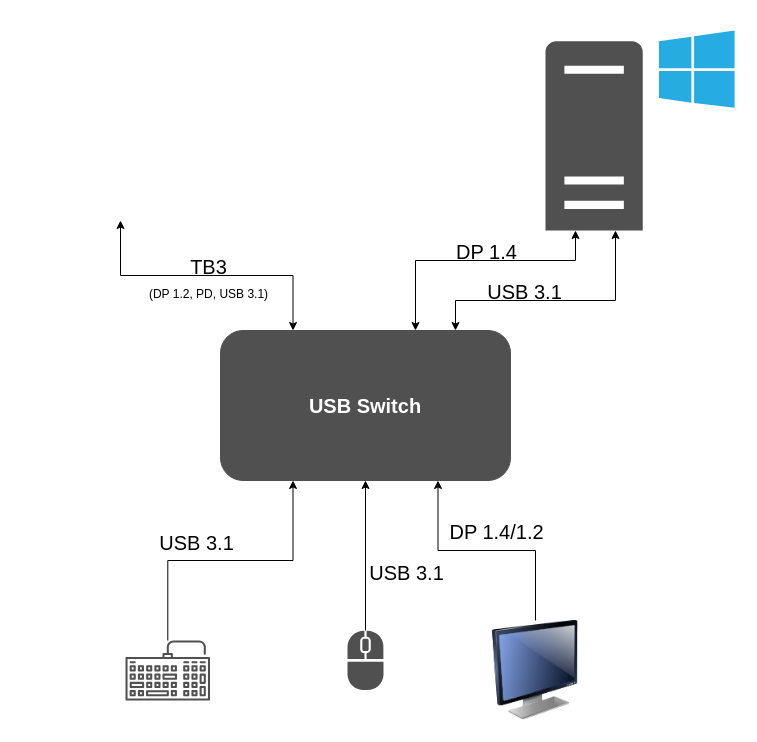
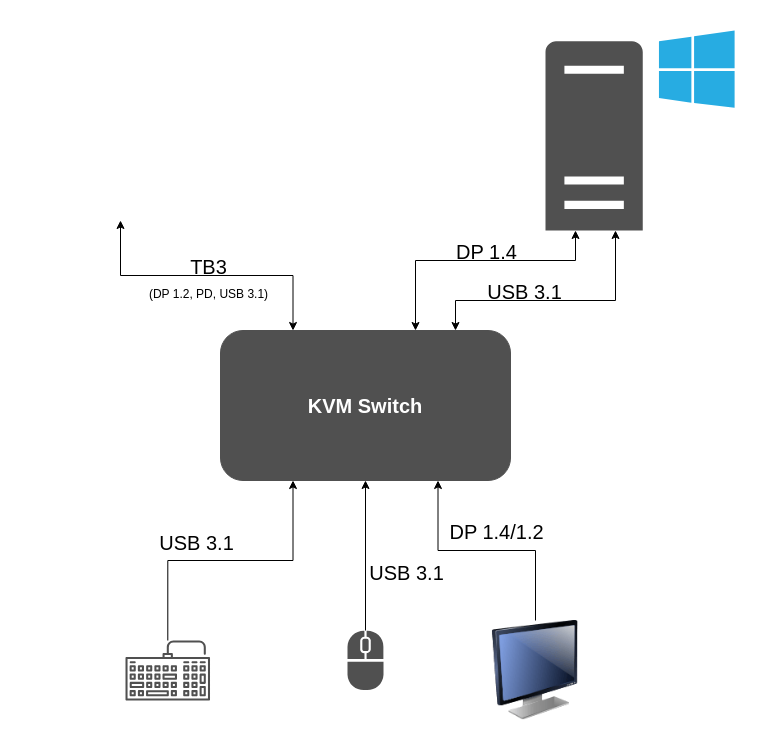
(366, 406) -> (366, 406)
